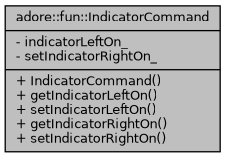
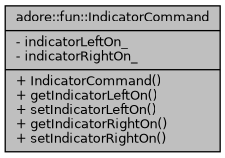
(87, 57) -> (77, 57)
